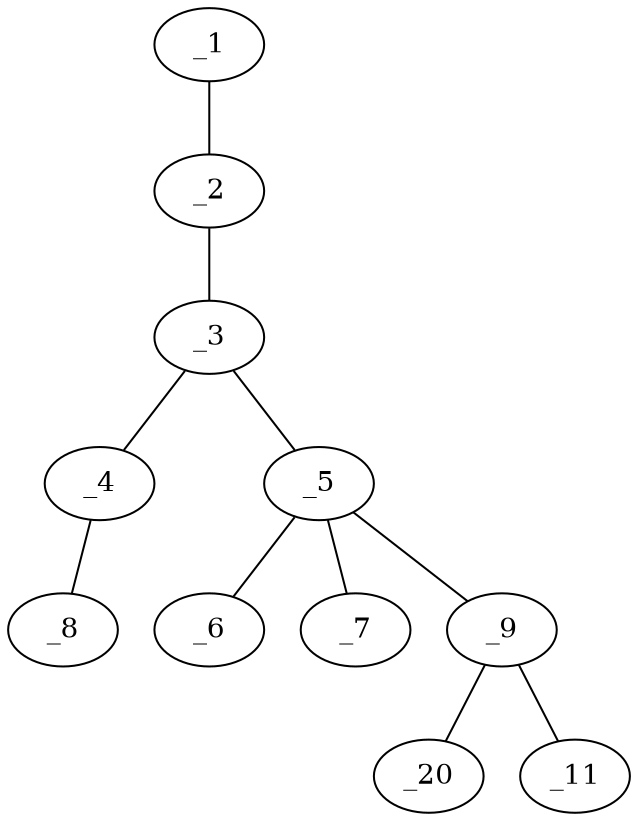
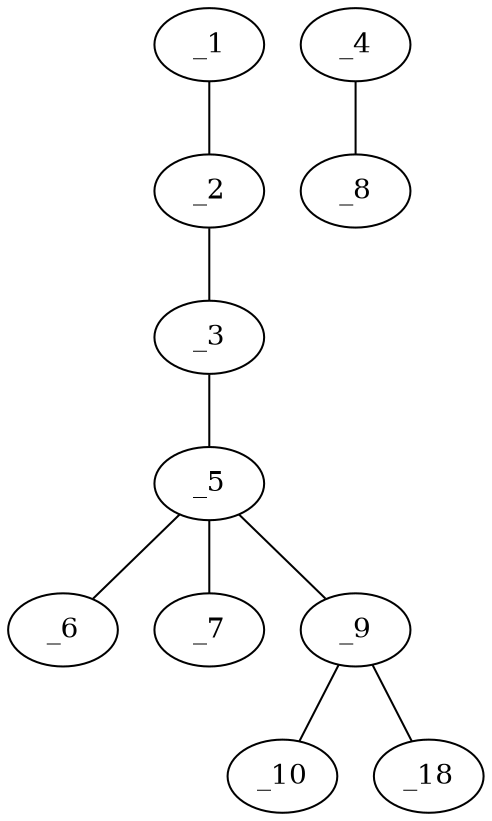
(154, 411) -> none
(429, 776) -> (282, 776)
(575, 776) -> (429, 776)
